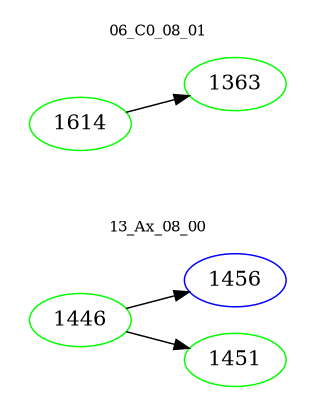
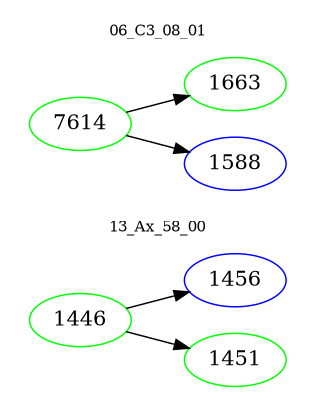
(158, 32) -> (158, 32)
(235, 84) -> (235, 84)
(80, 124) -> (80, 124)
none -> (235, 164)
(158, 228) -> (158, 228)
